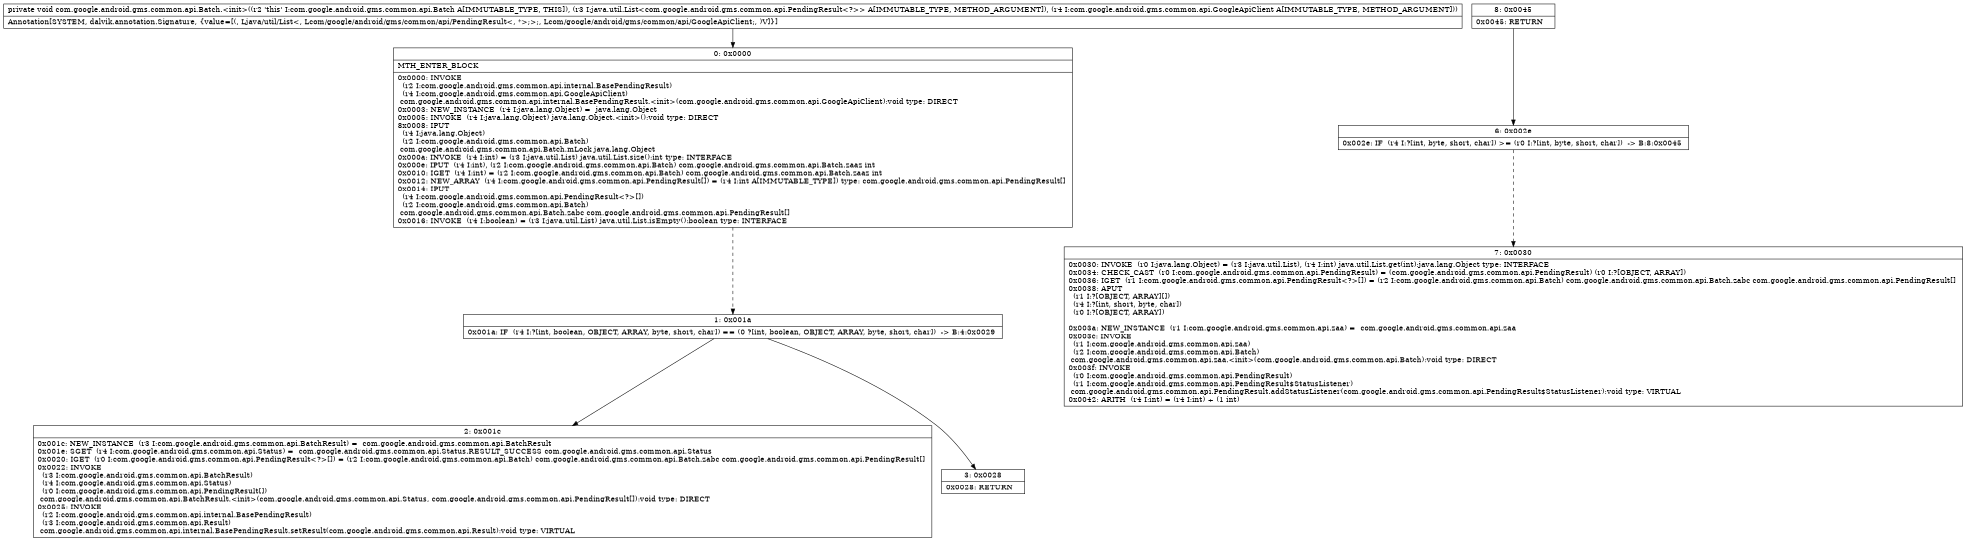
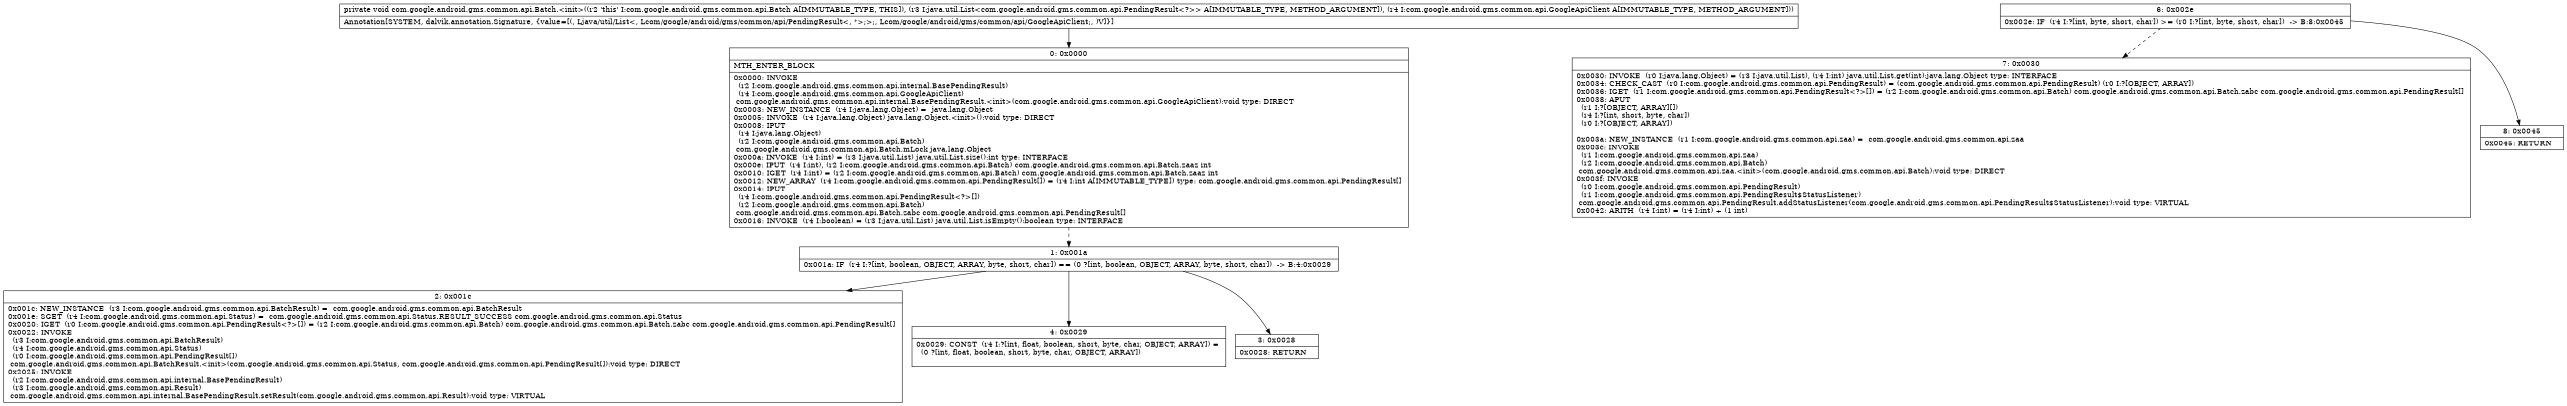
(1513, 74) -> (2456, 39)
(426, 126) -> (762, 126)
none -> (1069, 347)
(72, 507) -> (43, 372)
